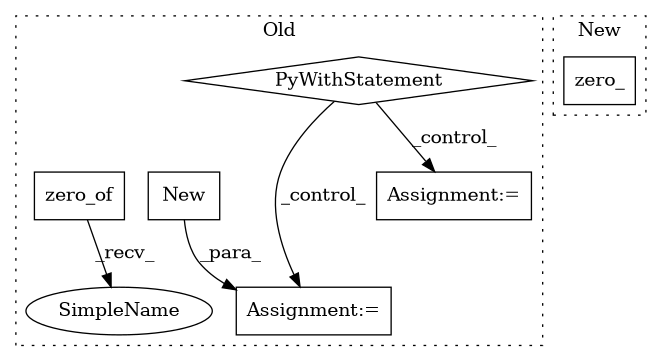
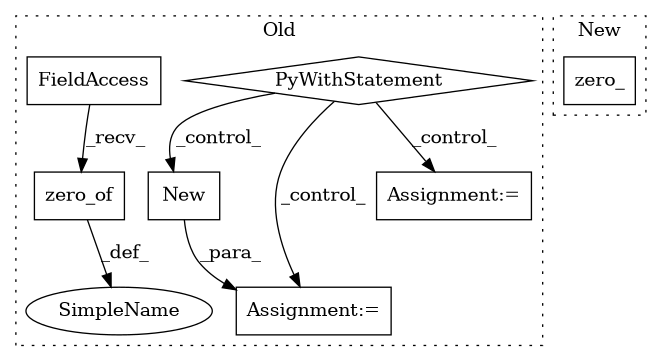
none -> (94, 81)
none -> (208, 110)
(125, 253) -> (125, 253)
